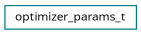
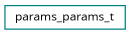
(71, 17) -> (65, 17)
